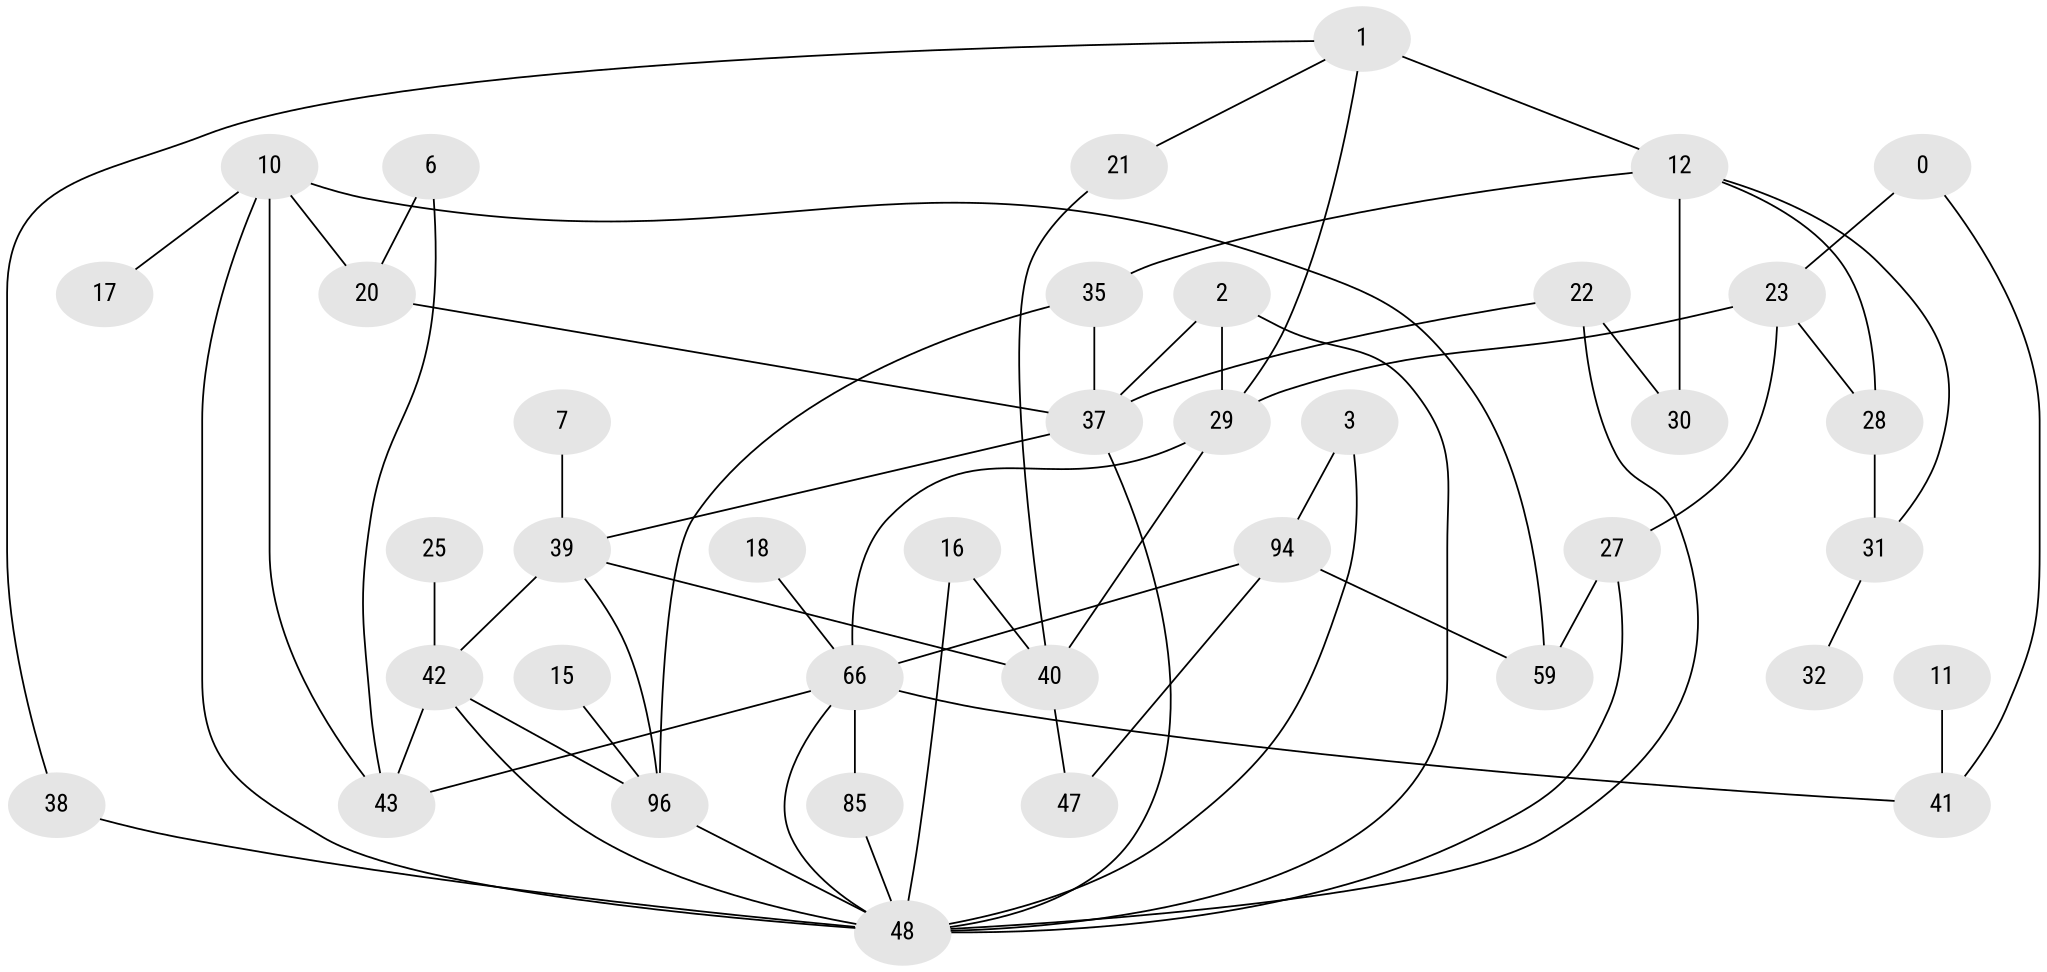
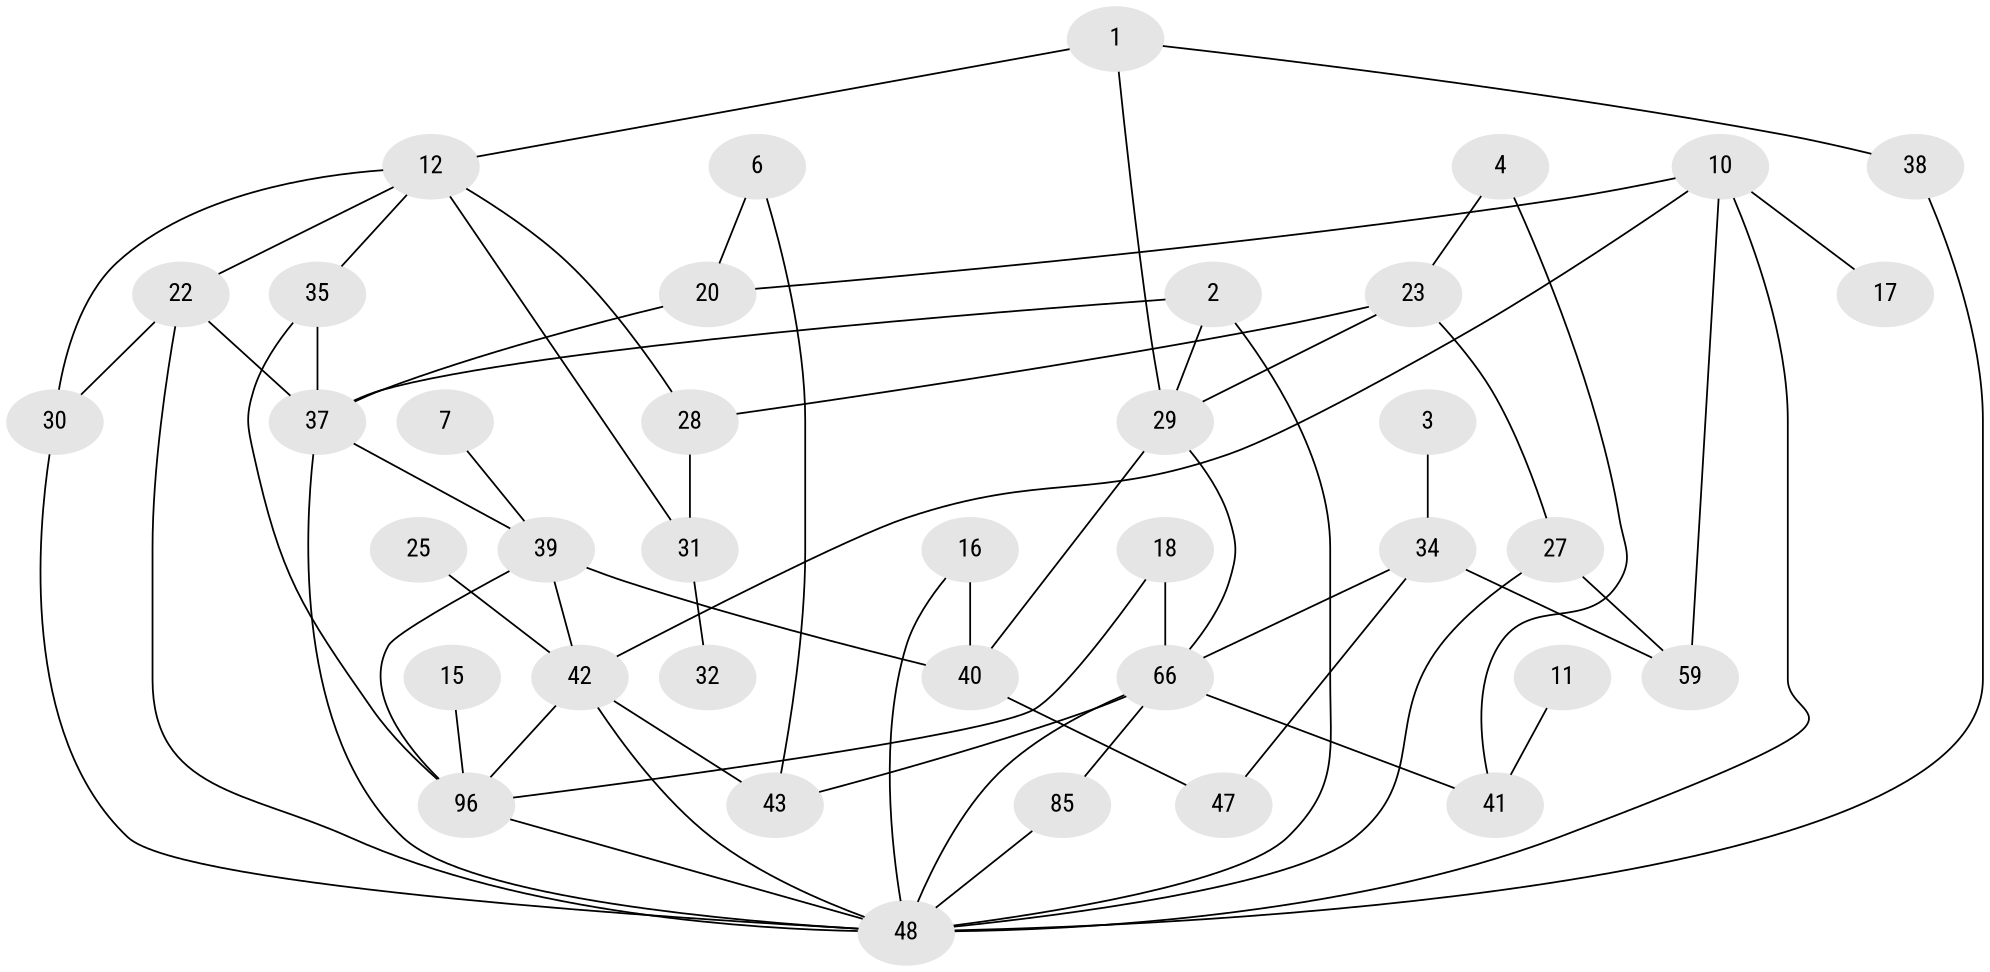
(1119, 167) -> none
(1923, 167) -> (1500, 167)
none -> (306, 231)
(270, 499) -> (1171, 471)
(1282, 550) -> (1428, 550)
none -> (860, 748)
(1248, 770) -> (289, 878)
